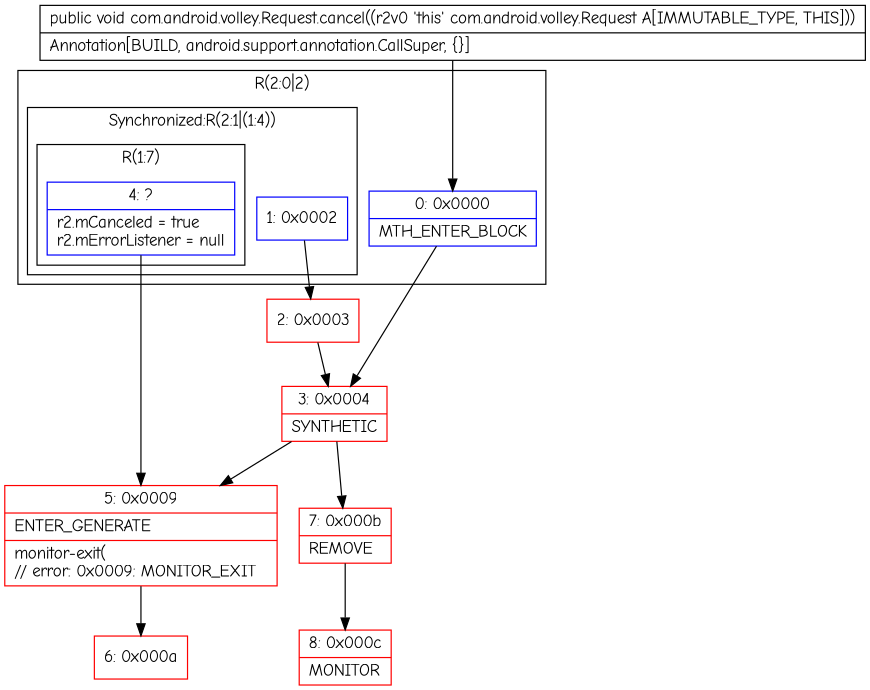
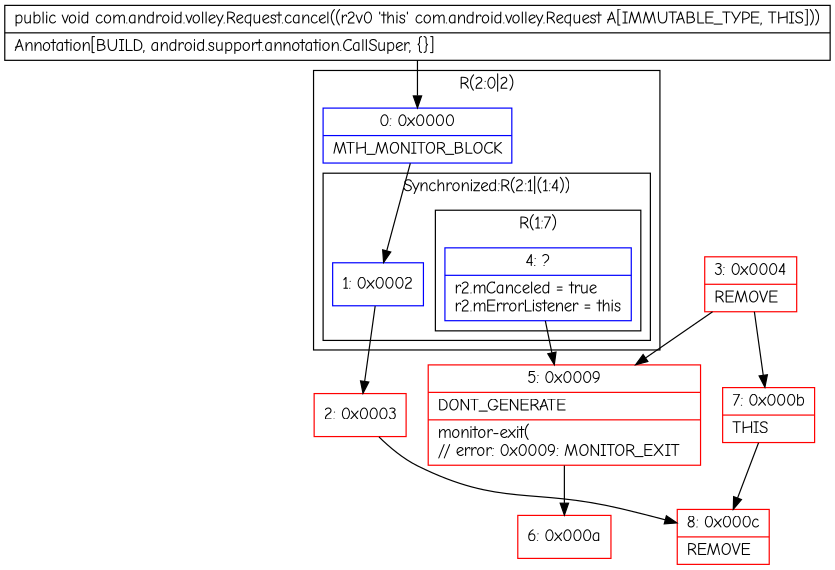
(453, 232) -> (417, 149)
(141, 241) -> (538, 306)
(397, 311) -> (399, 207)
(322, 358) -> (516, 495)
(334, 427) -> (747, 297)
(83, 526) -> (502, 406)
(341, 549) -> (751, 428)
(345, 671) -> (719, 550)
